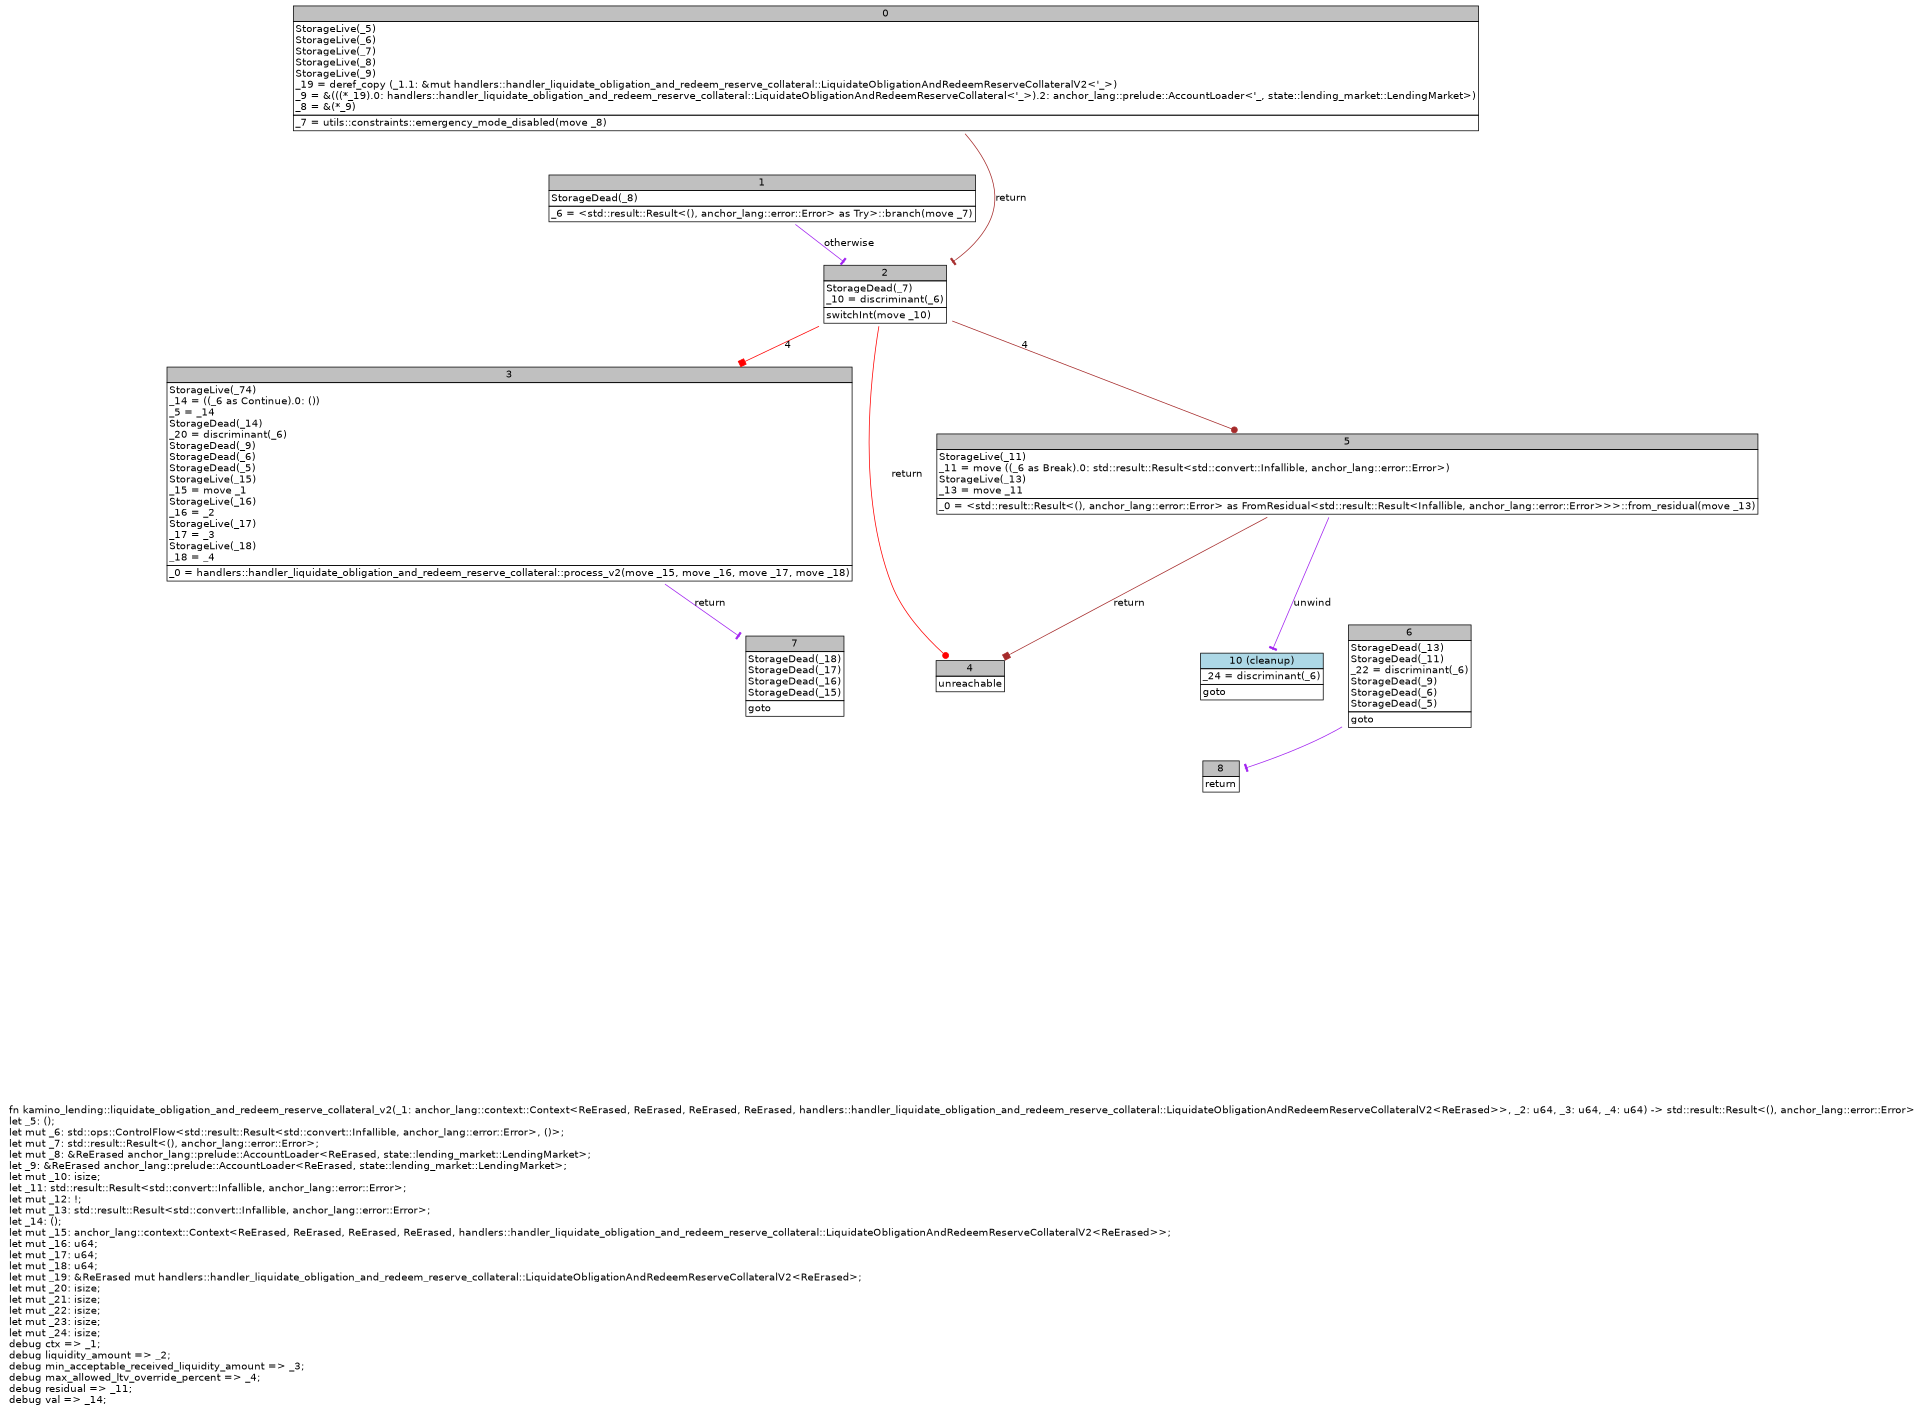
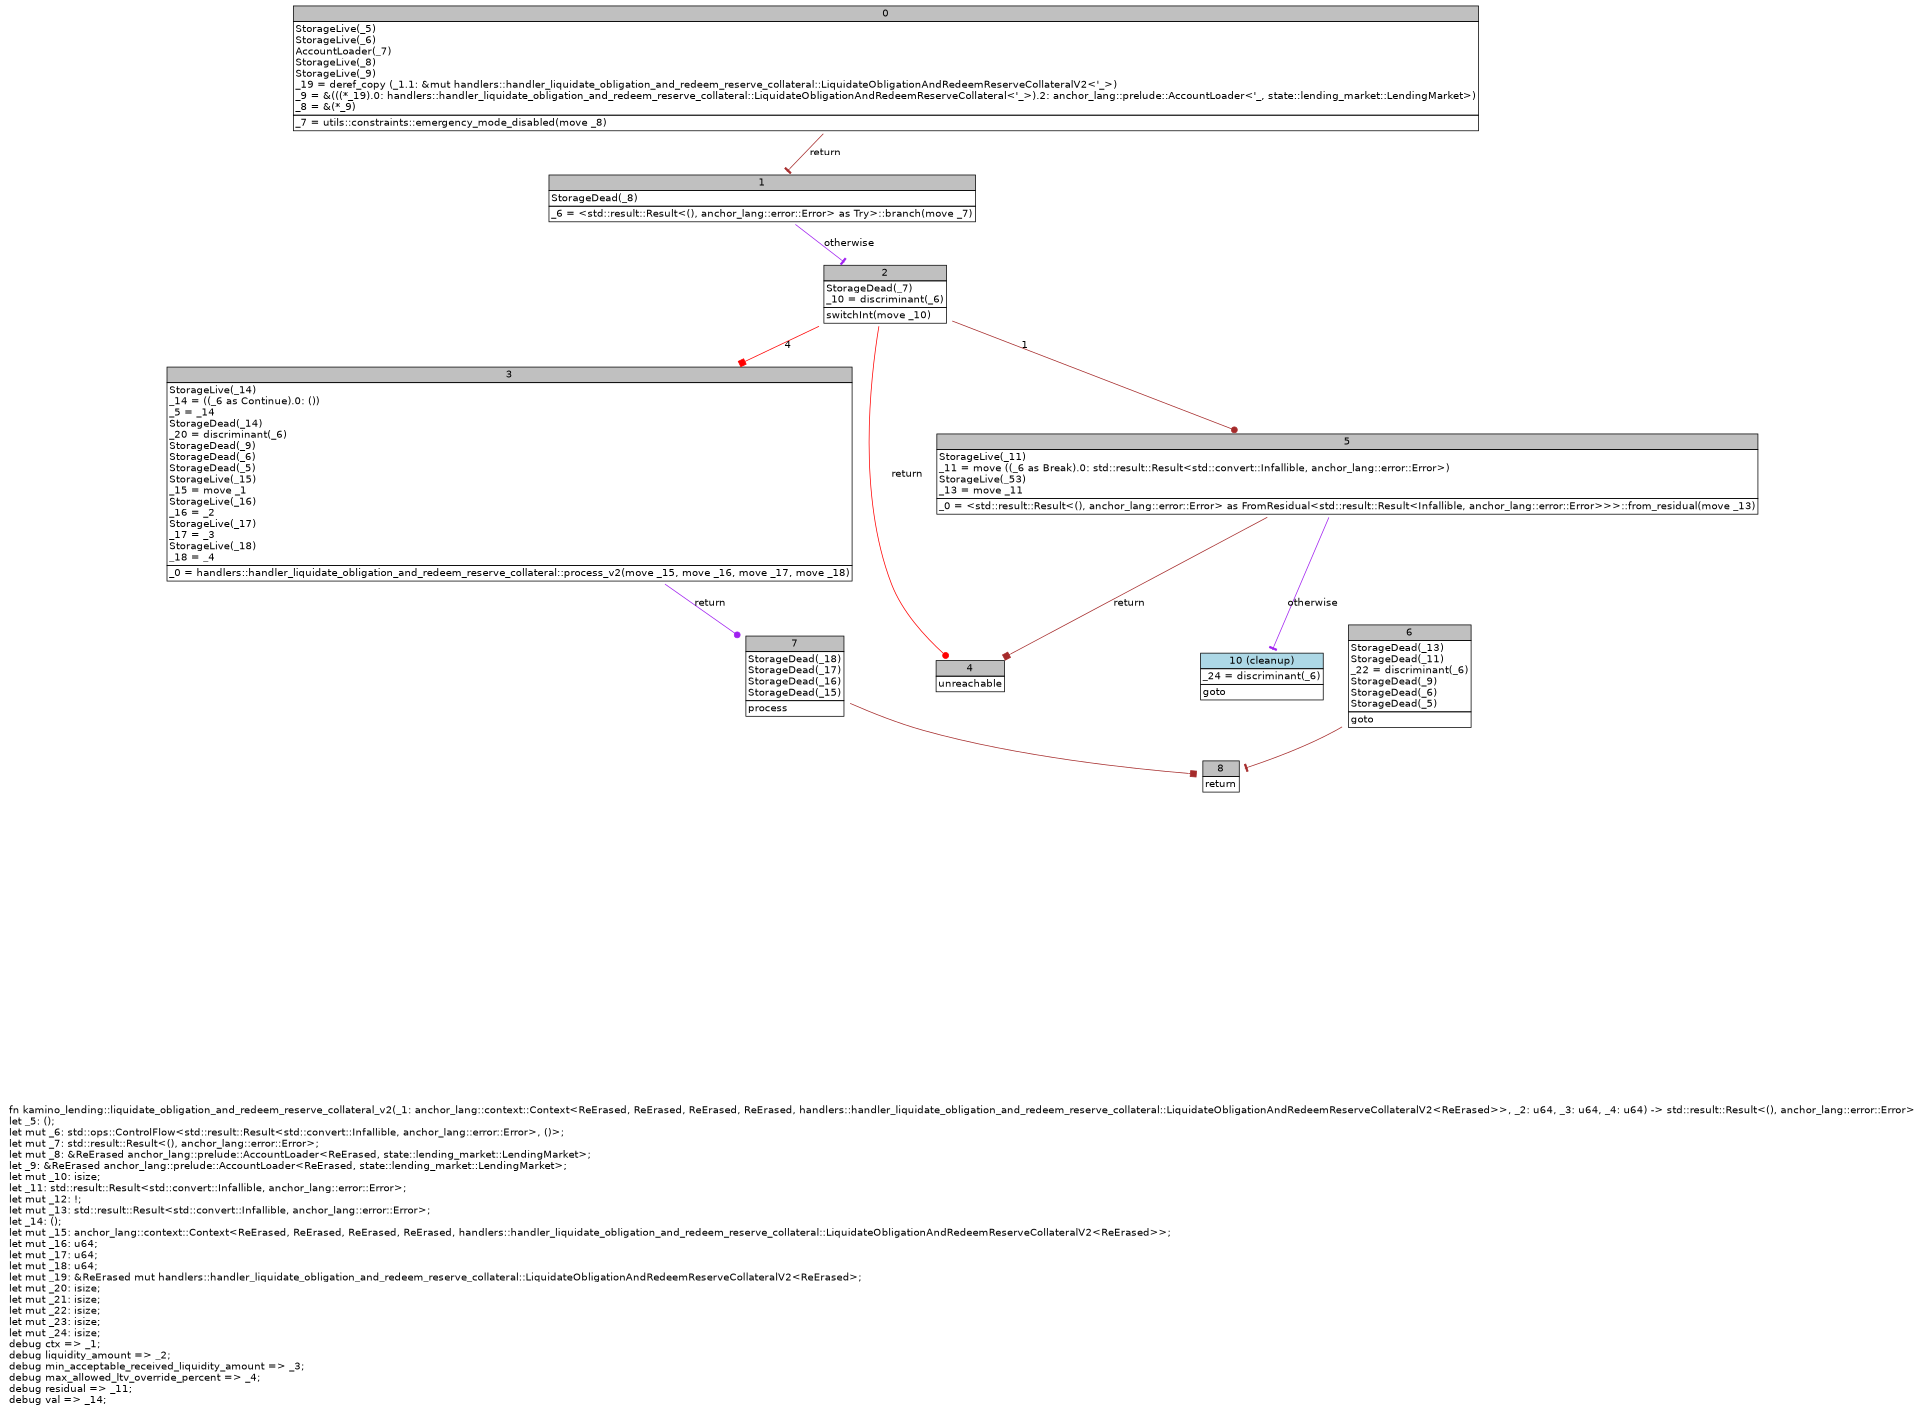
(336, 51) -> (344, 51)
(995, 200) -> (806, 151)
(1025, 345) -> (1025, 345)
(213, 390) -> (213, 390)
(983, 479) -> (983, 479)
(1313, 603) -> (1313, 603)
(701, 609) -> (701, 609)
(760, 708) -> (768, 708)
(1296, 749) -> (1296, 749)
none -> (1017, 751)
